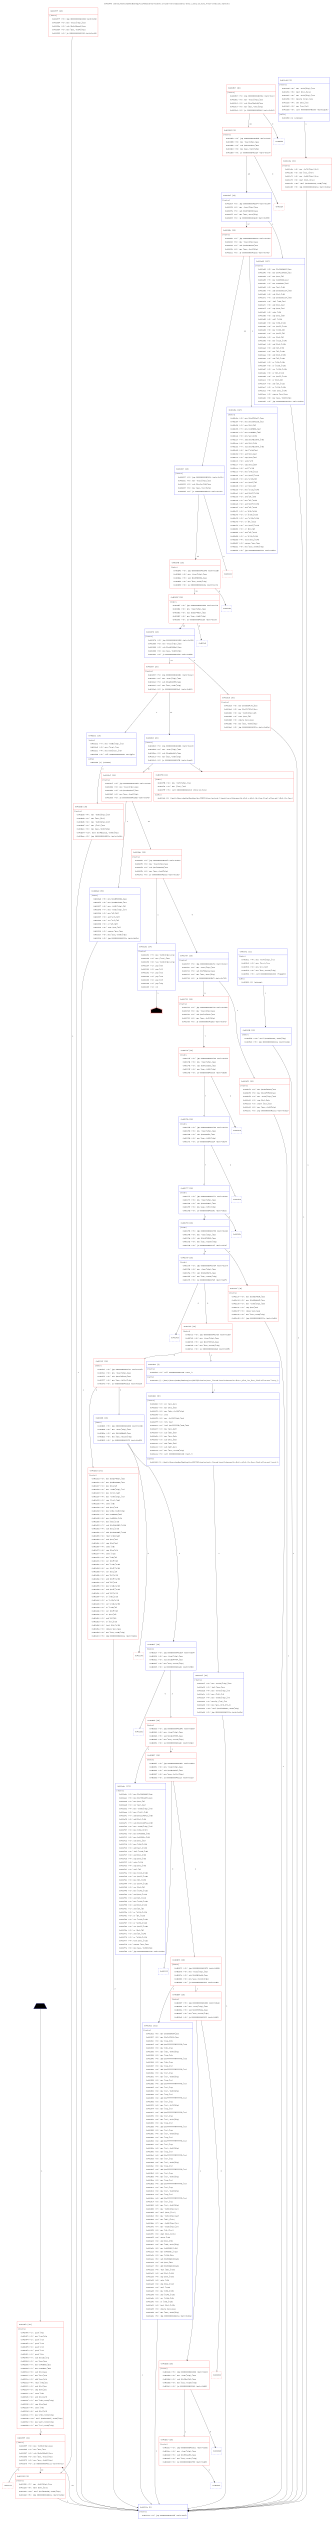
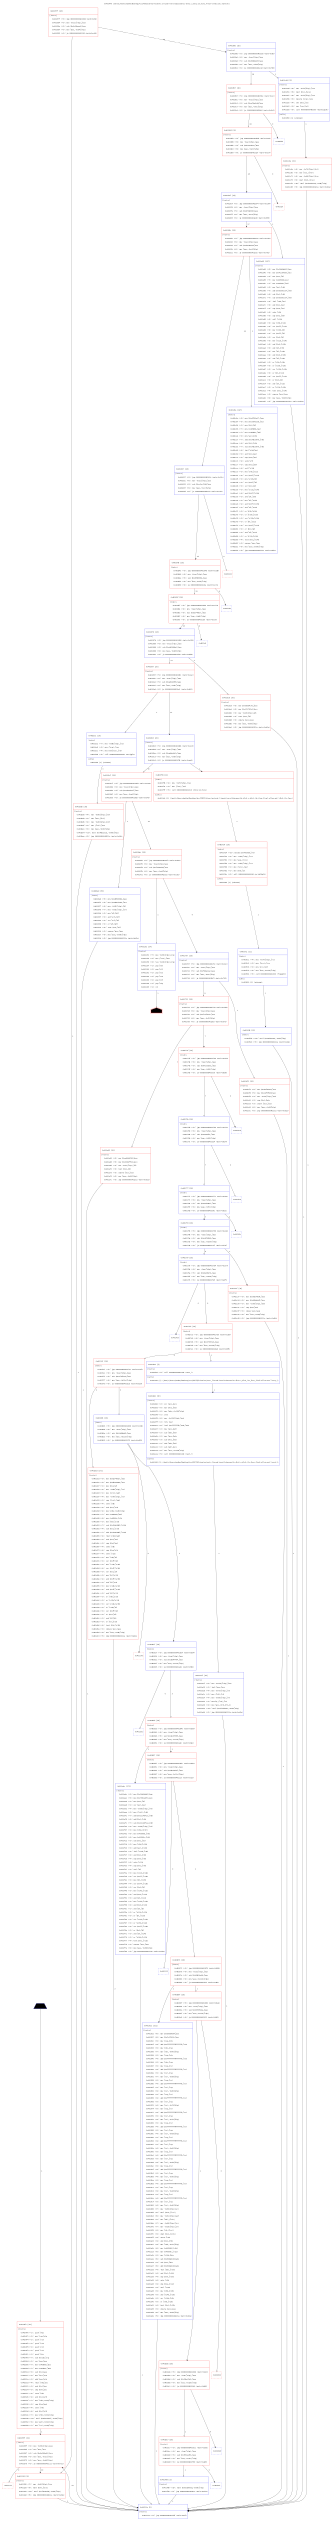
none -> (251, 57)
none -> (241, 864)
none -> (126, 1165)
none -> (183, 2486)
